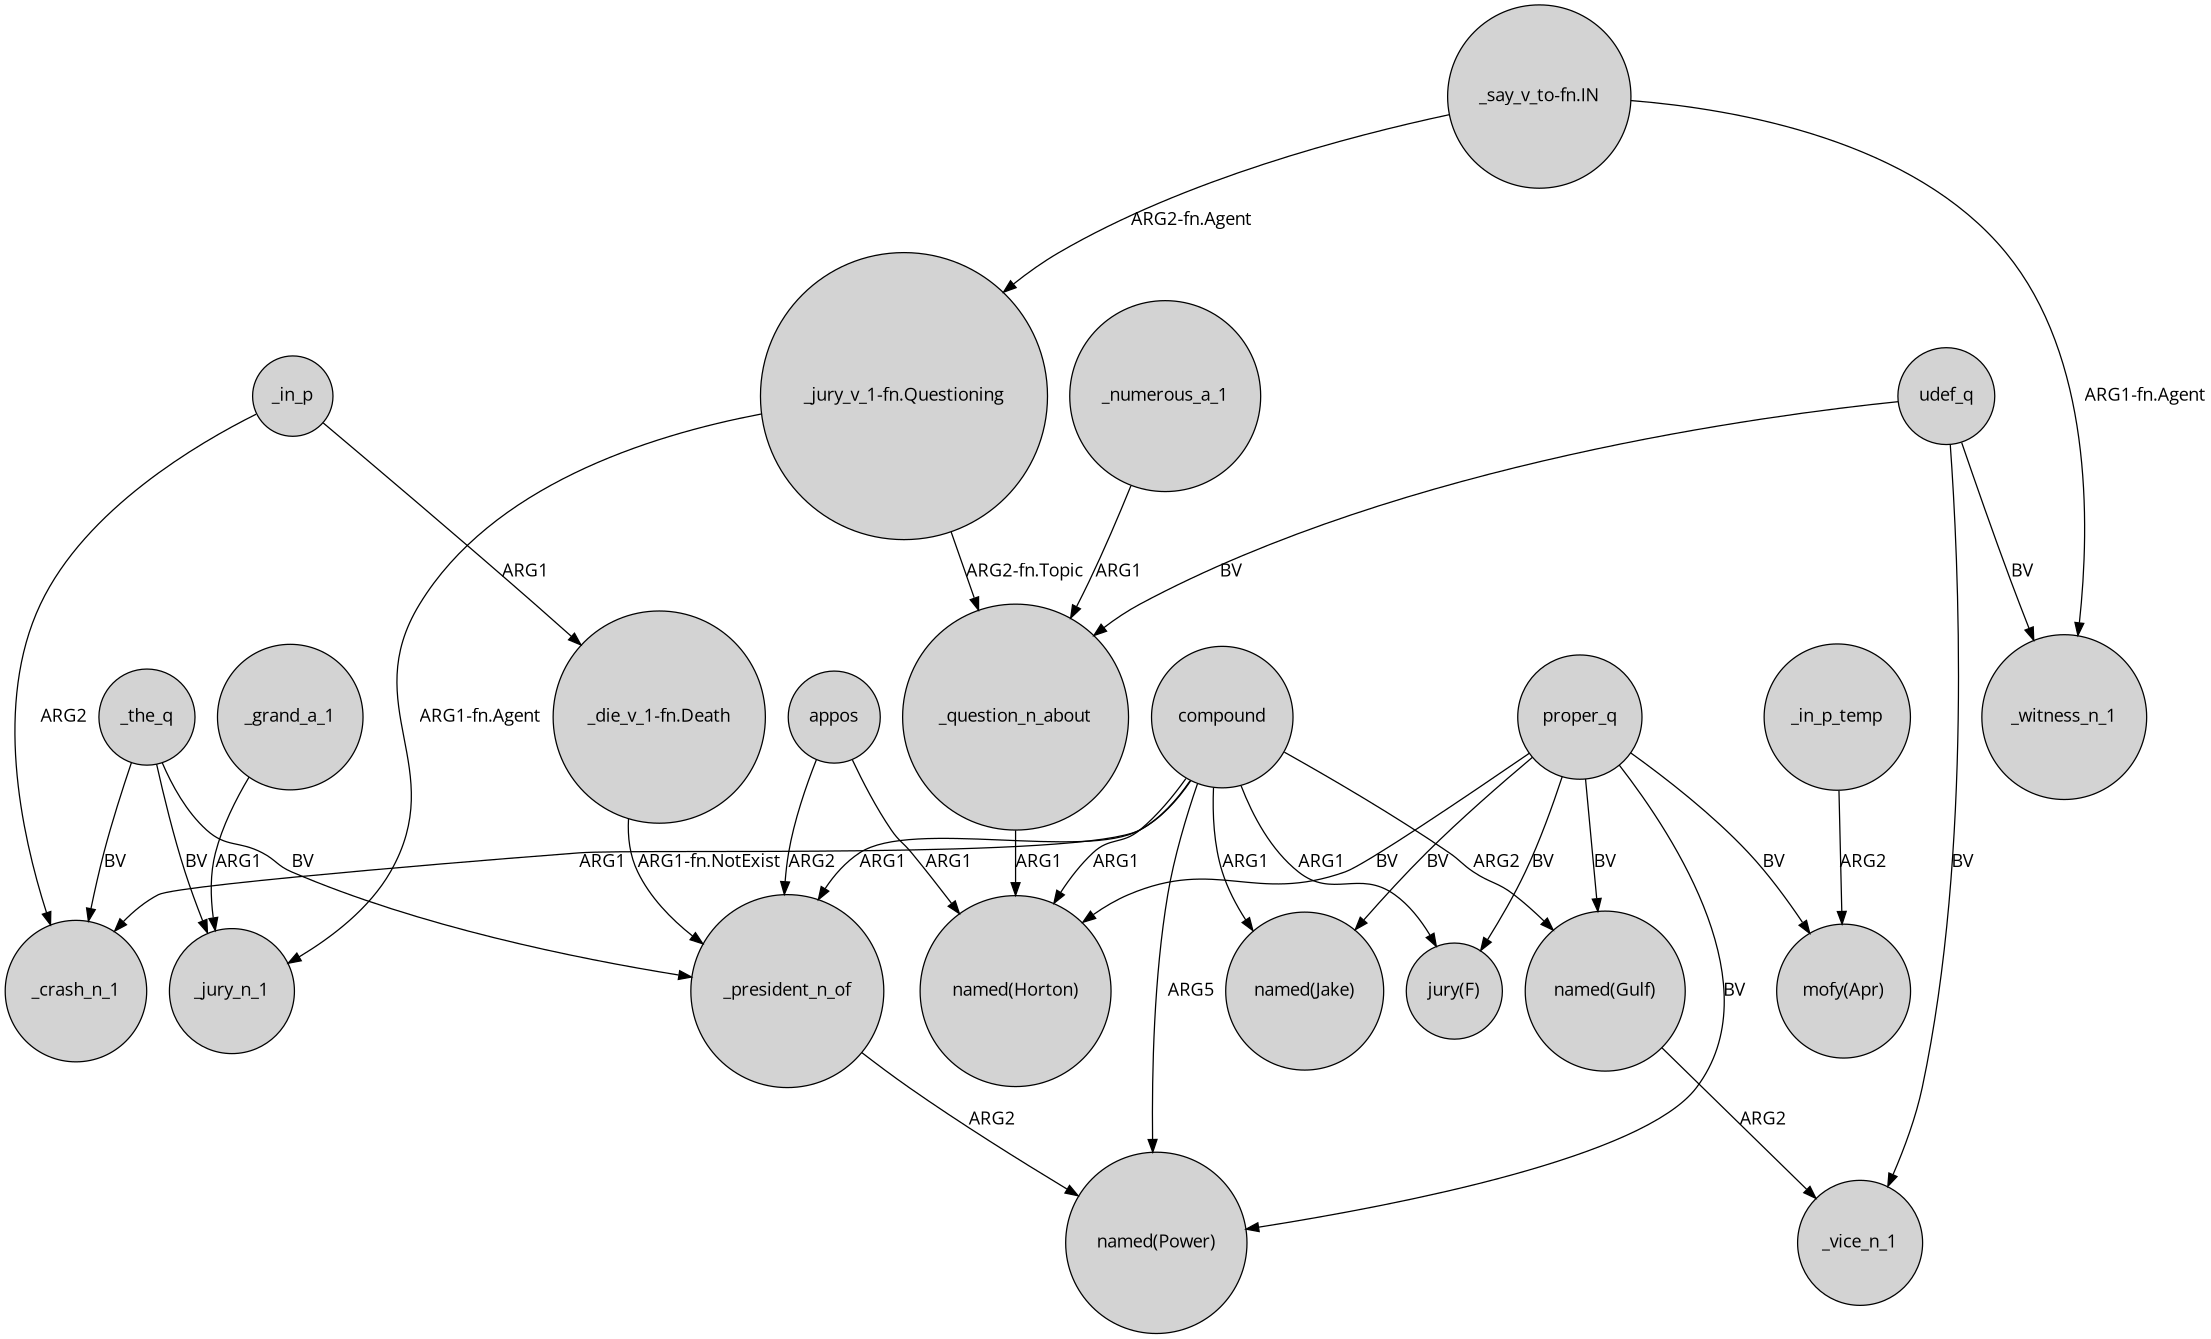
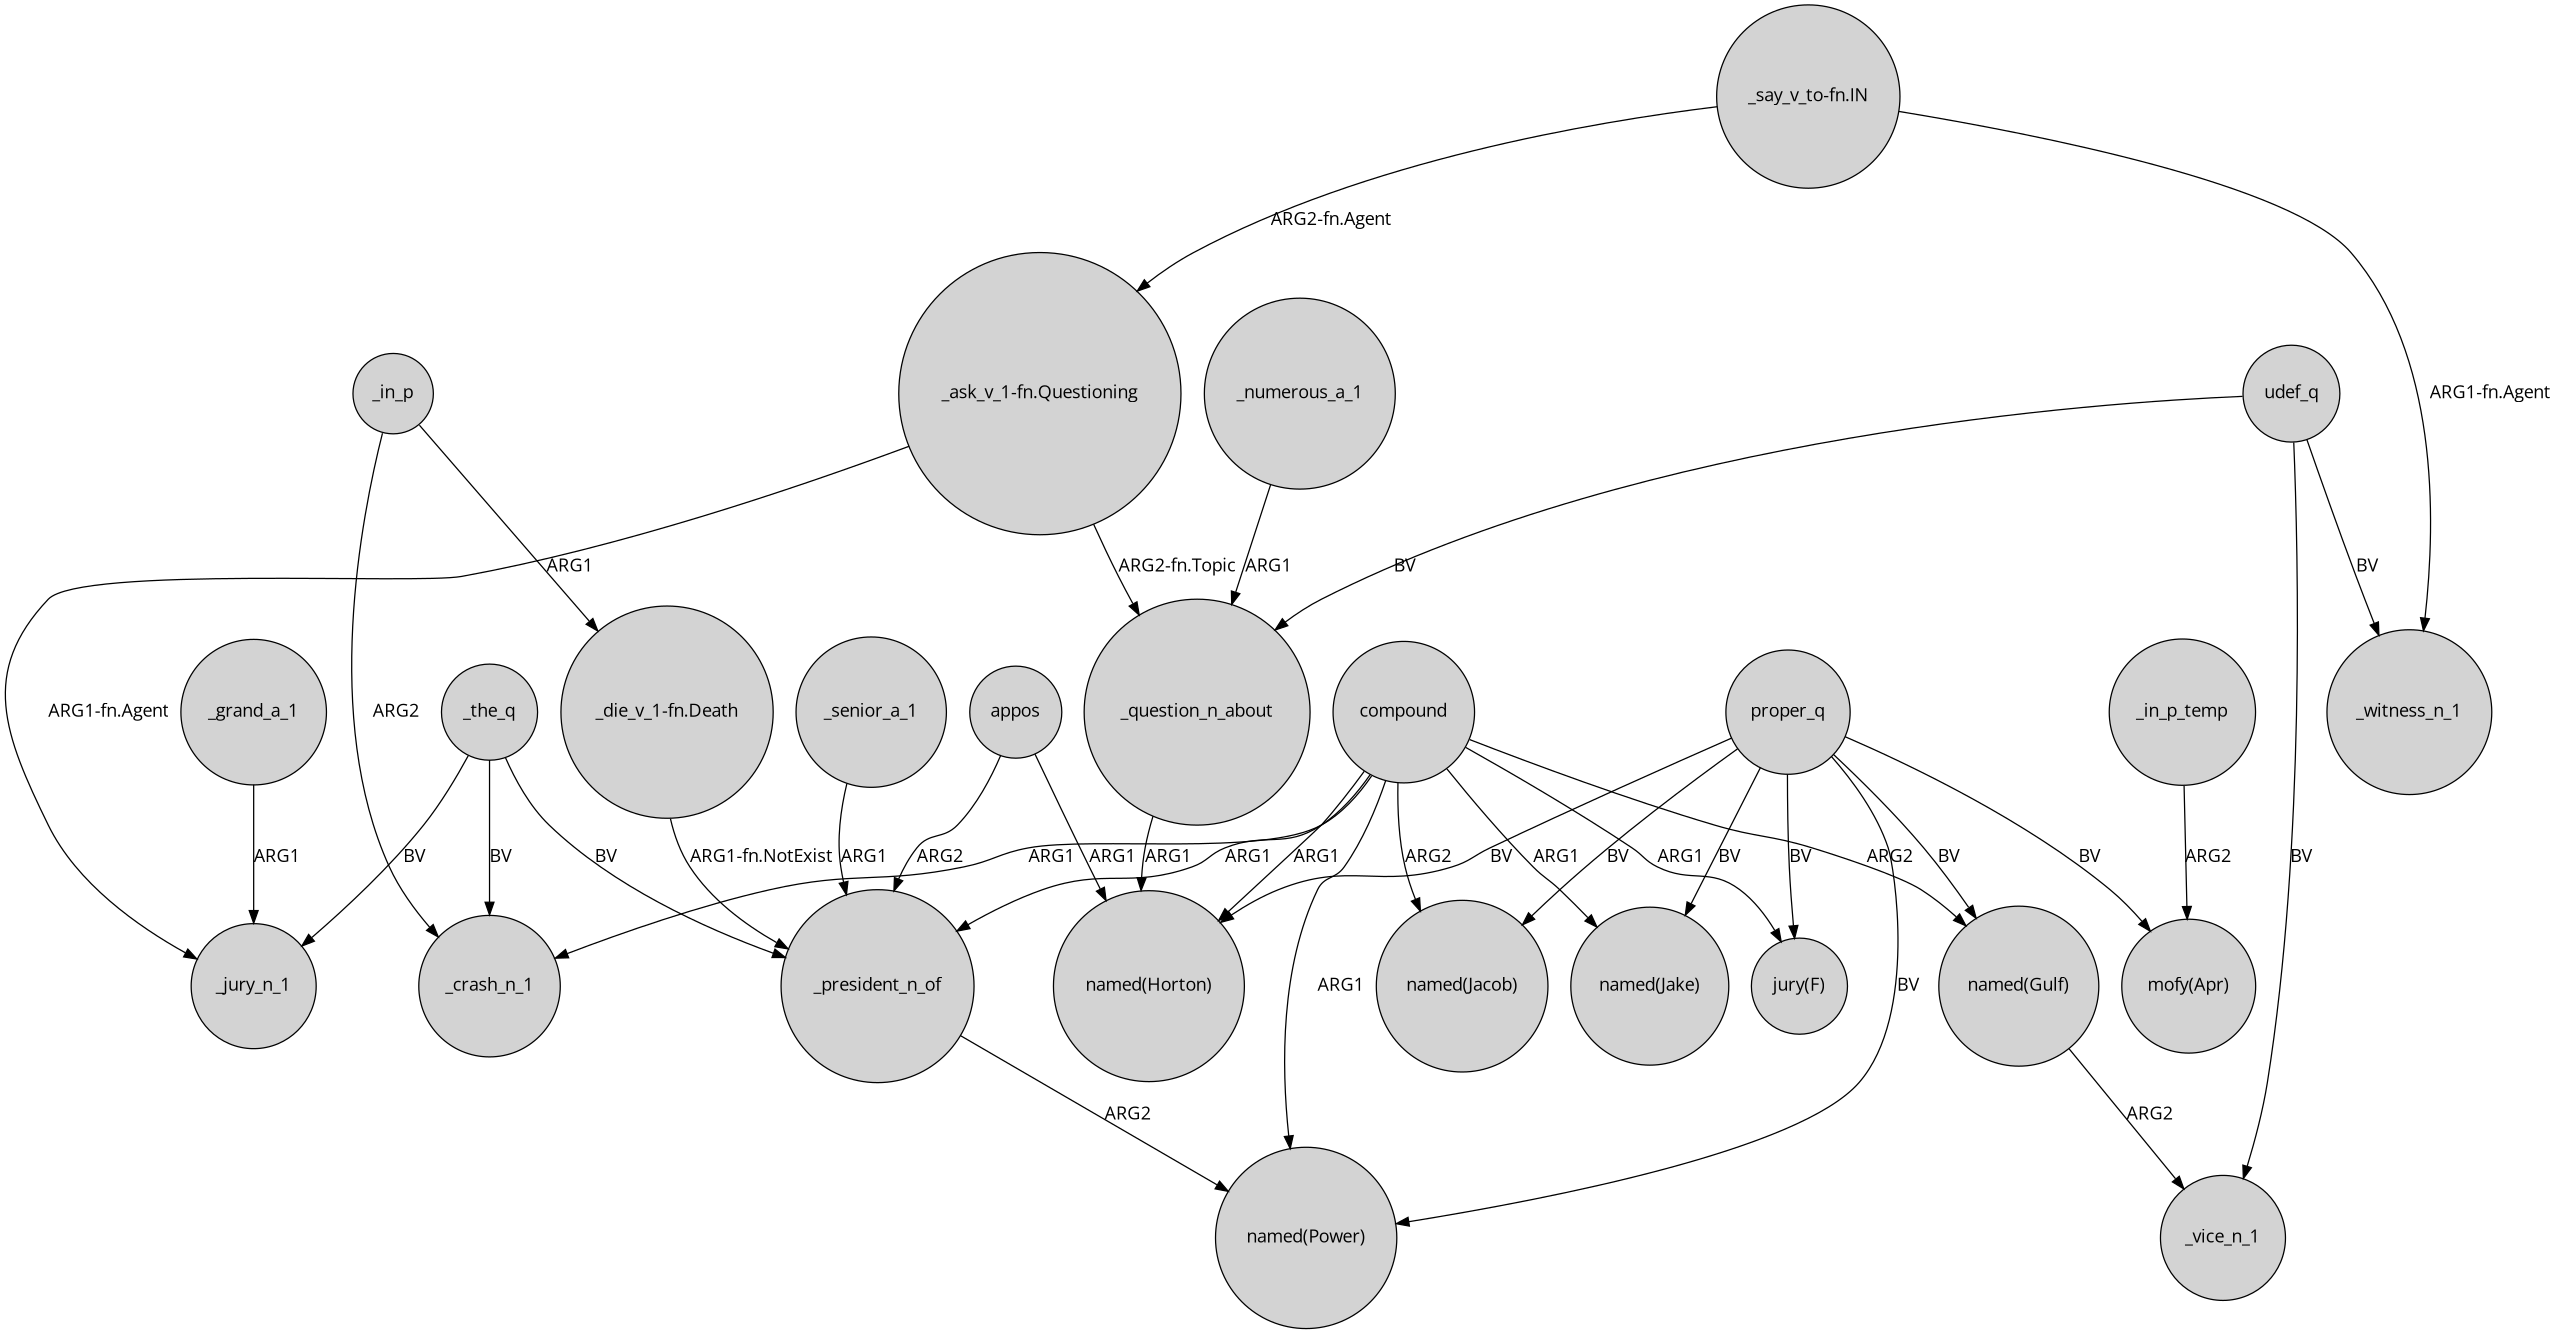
(904, 396) -> (1040, 394)
none -> (871, 712)
none -> (1462, 986)
(1191, 991) -> (1341, 986)
